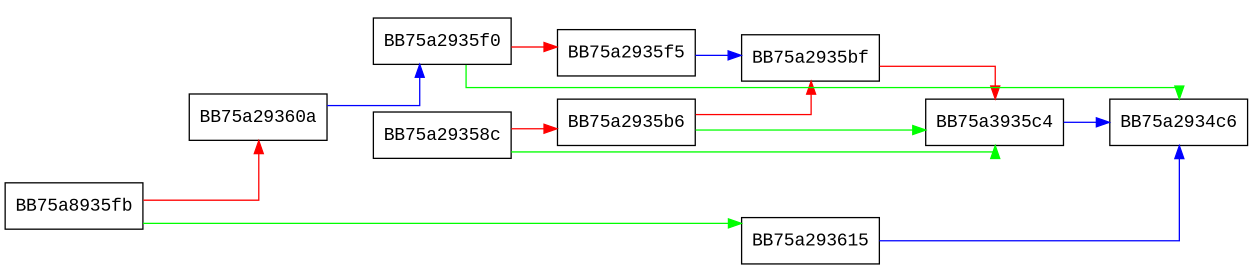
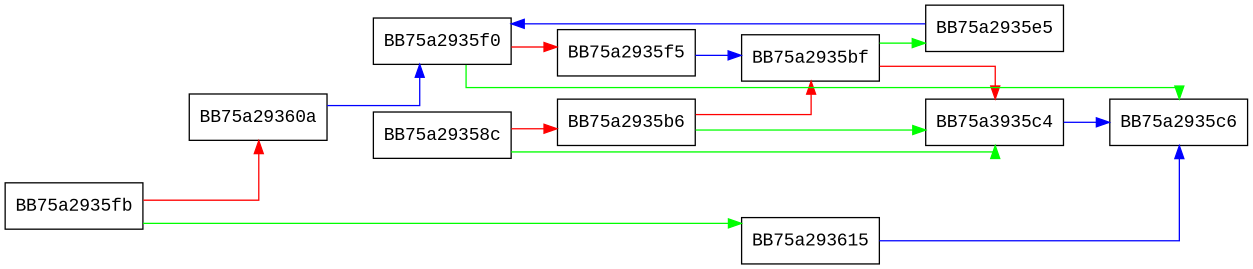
none -> (995, 28)
(1179, 122) -> (1179, 122)
(74, 206) -> (74, 206)
